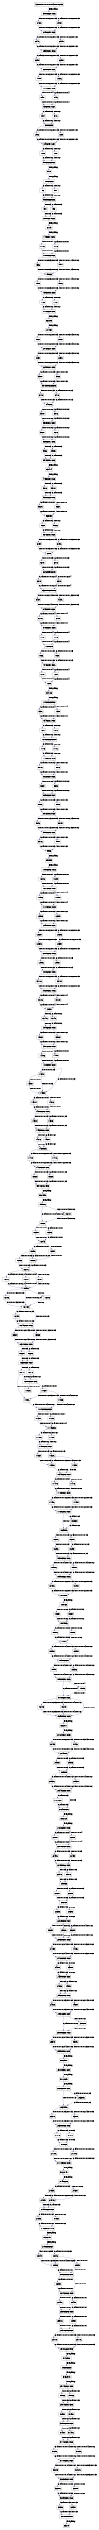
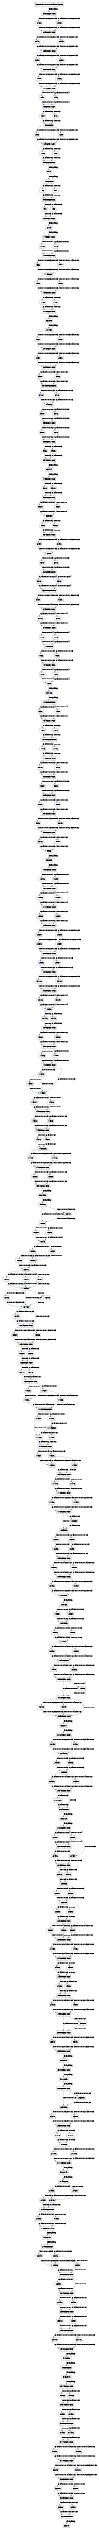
(17, 1386) -> (25, 1395)
(41, 1425) -> (34, 1428)
(70, 1851) -> (85, 1846)
